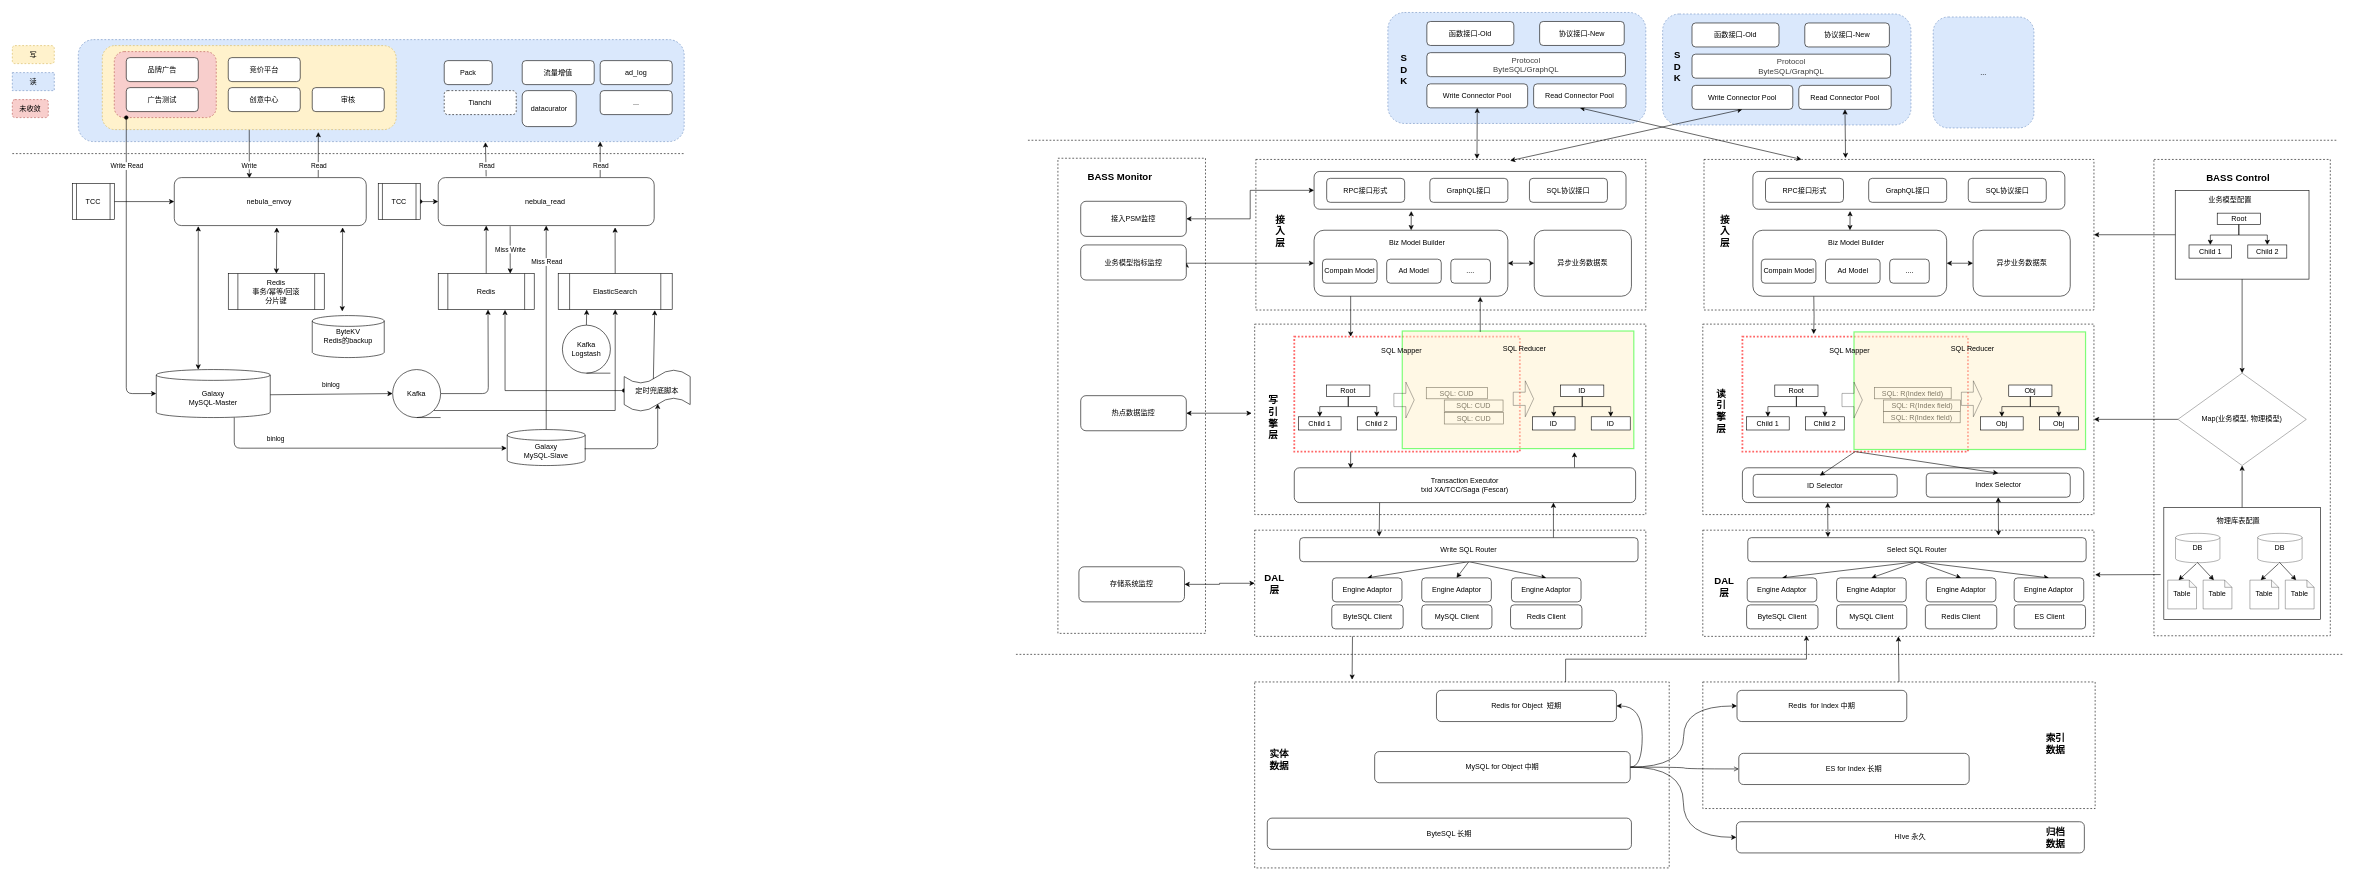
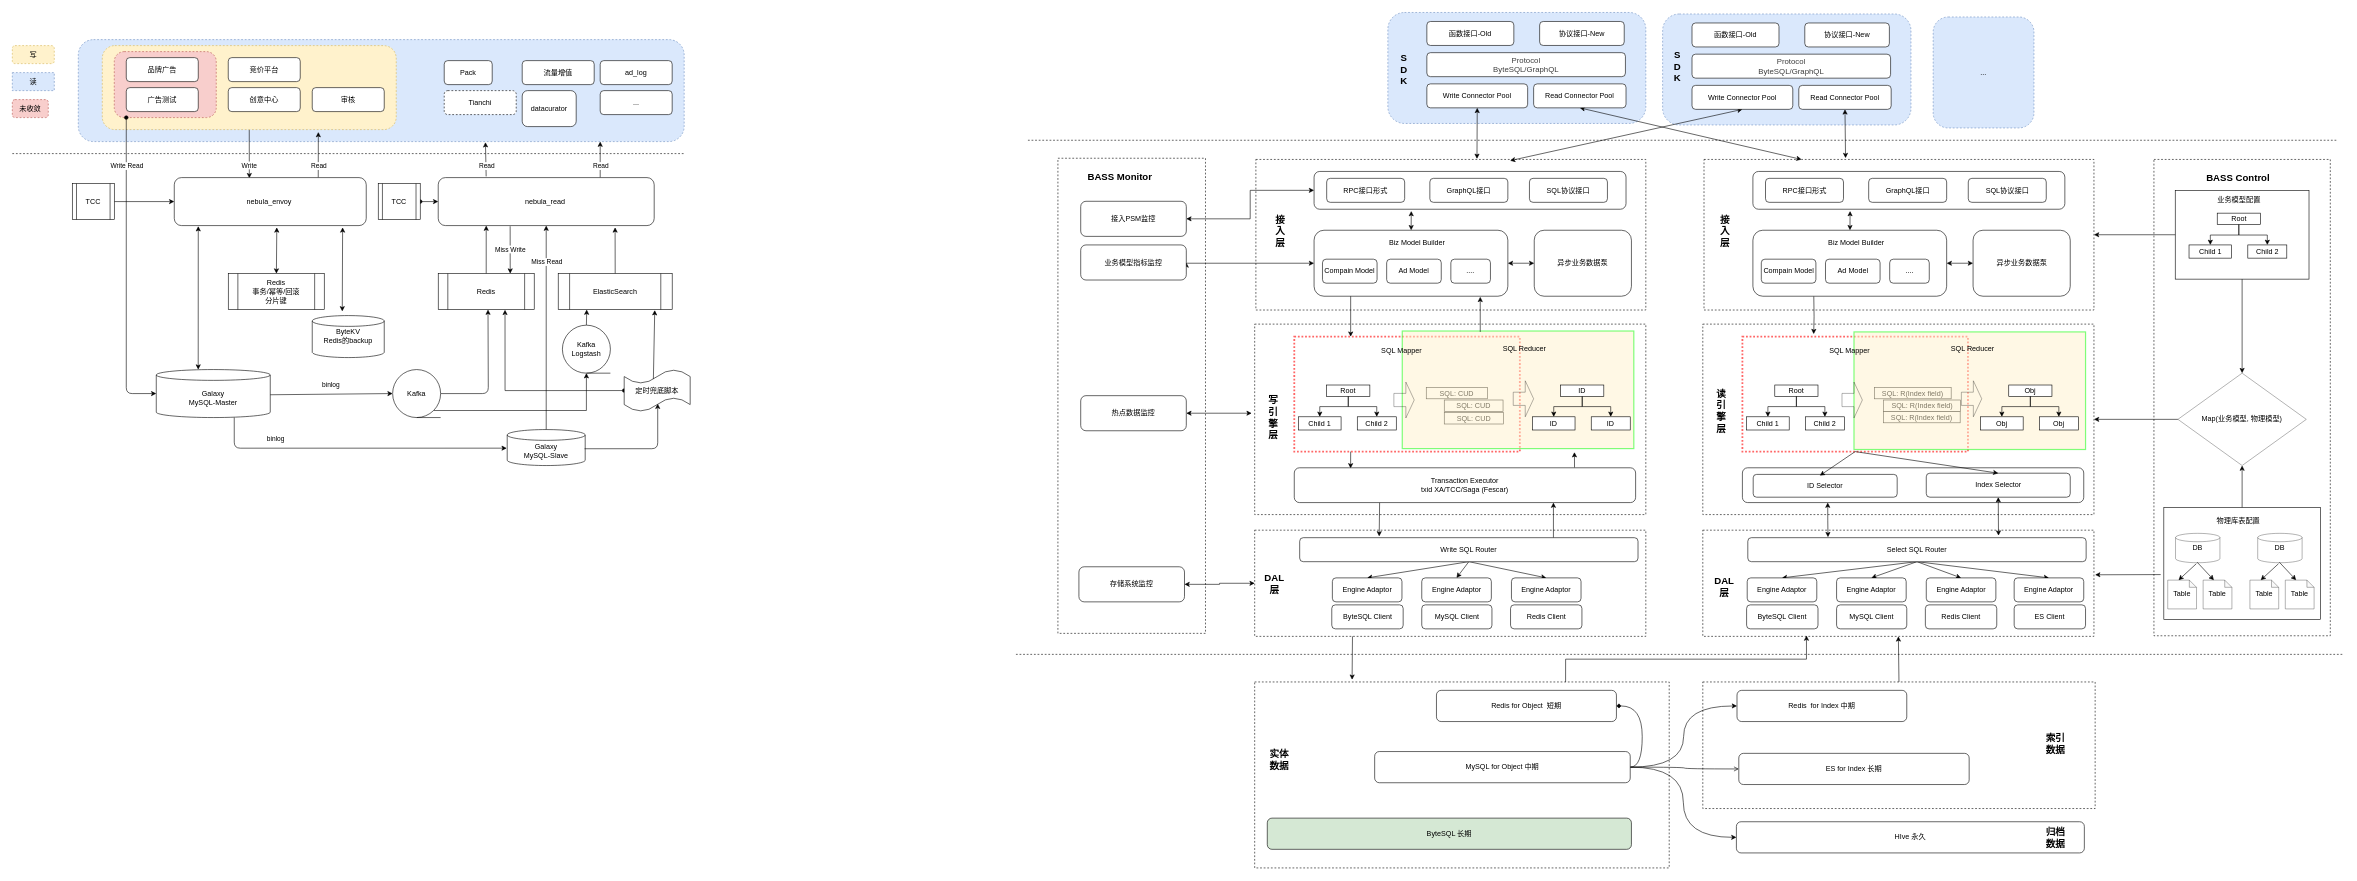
(2230, 200) -> (2239, 200)
(600, 410) -> (587, 395)
(1622, 706) -> (1622, 706)
(1450, 834) -> (1450, 834)
